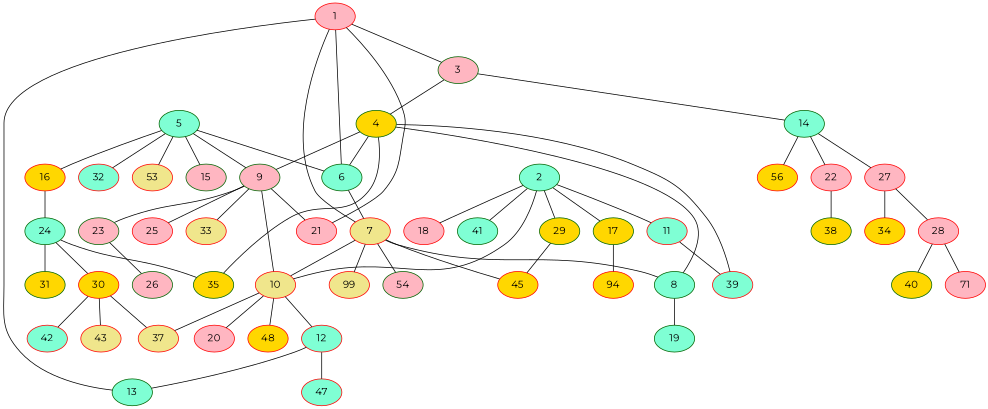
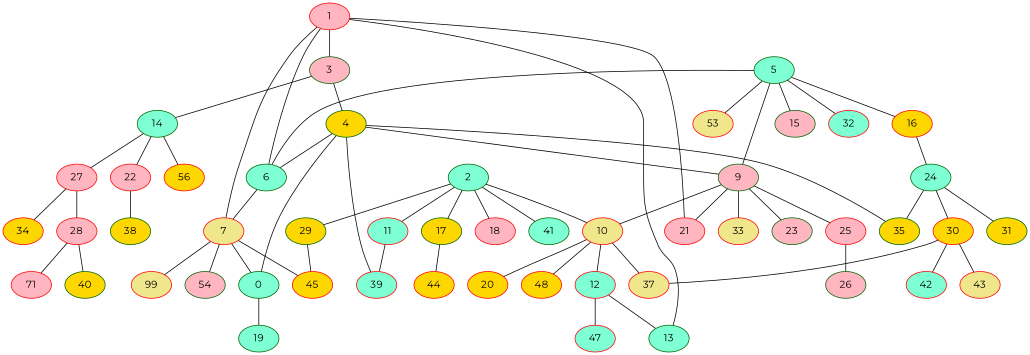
(121, 253) -> (846, 258)
(323, 258) -> none
(613, 285) -> (434, 285)
(674, 285) -> (259, 285)
(214, 339) -> (488, 285)
